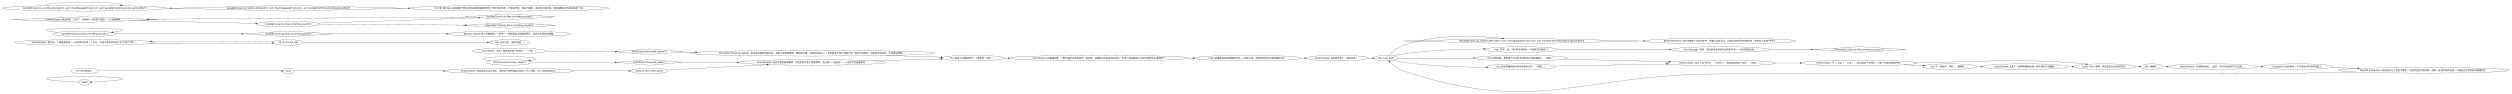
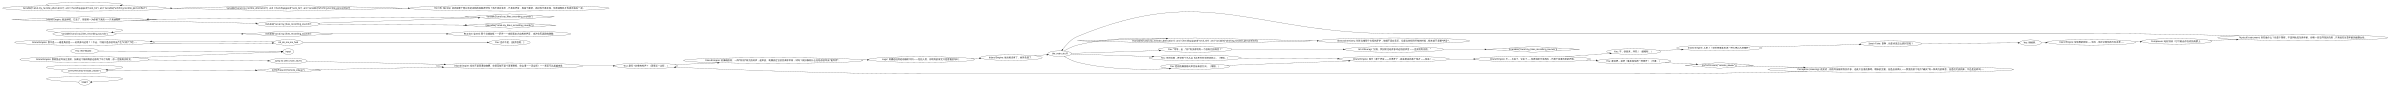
(2001, 61) -> (1591, 60)
(368, 71) -> (207, 55)
